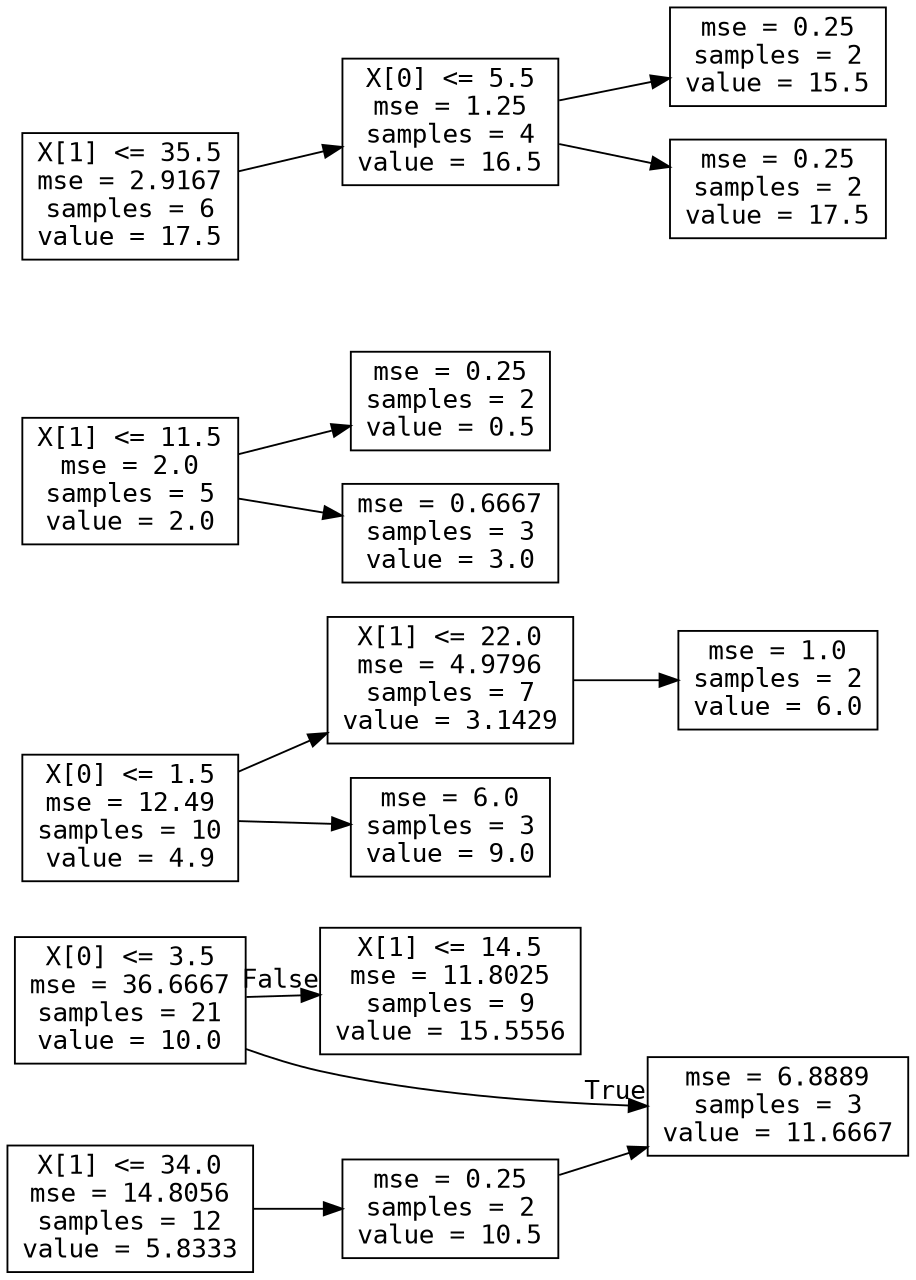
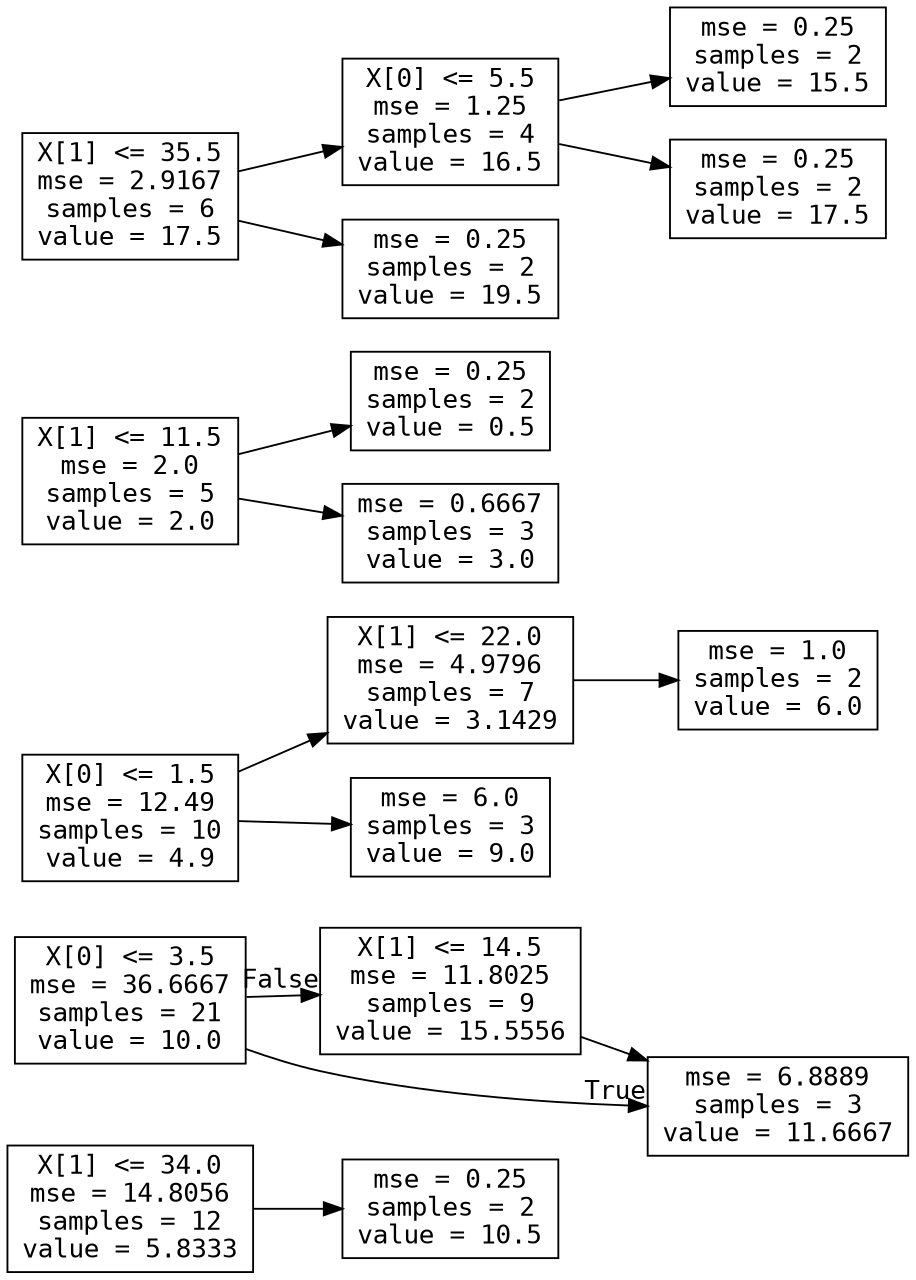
none -> (450, 269)
(594, 1164) -> (605, 1046)
